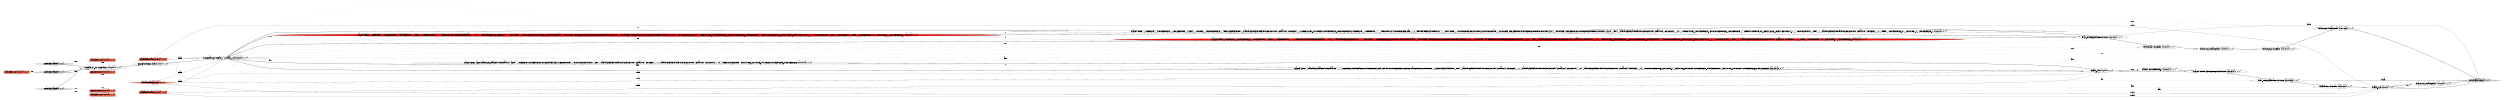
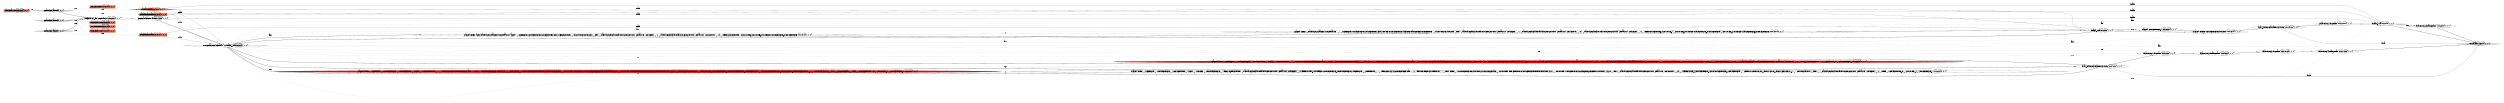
(1267, 25) -> (1275, 18)
